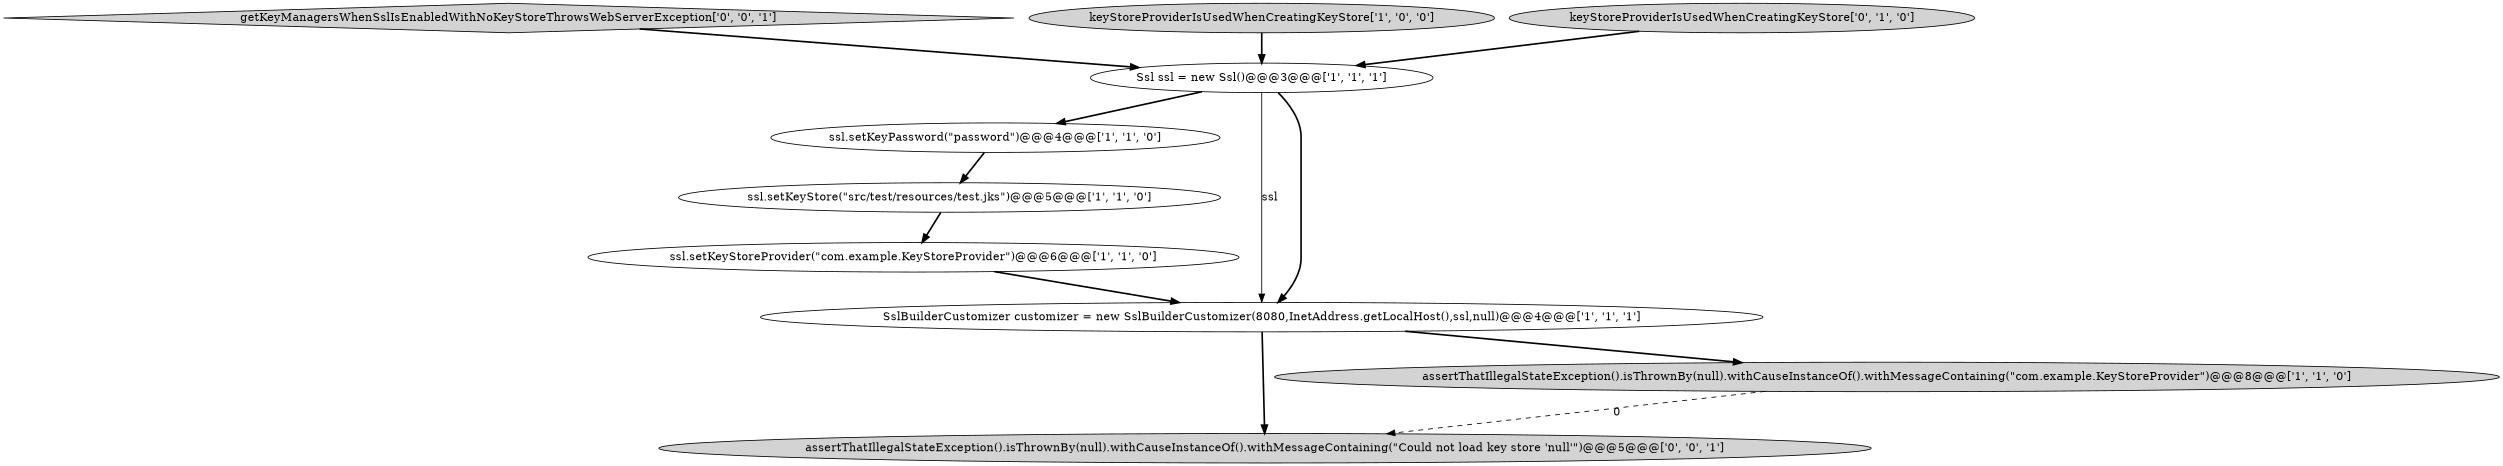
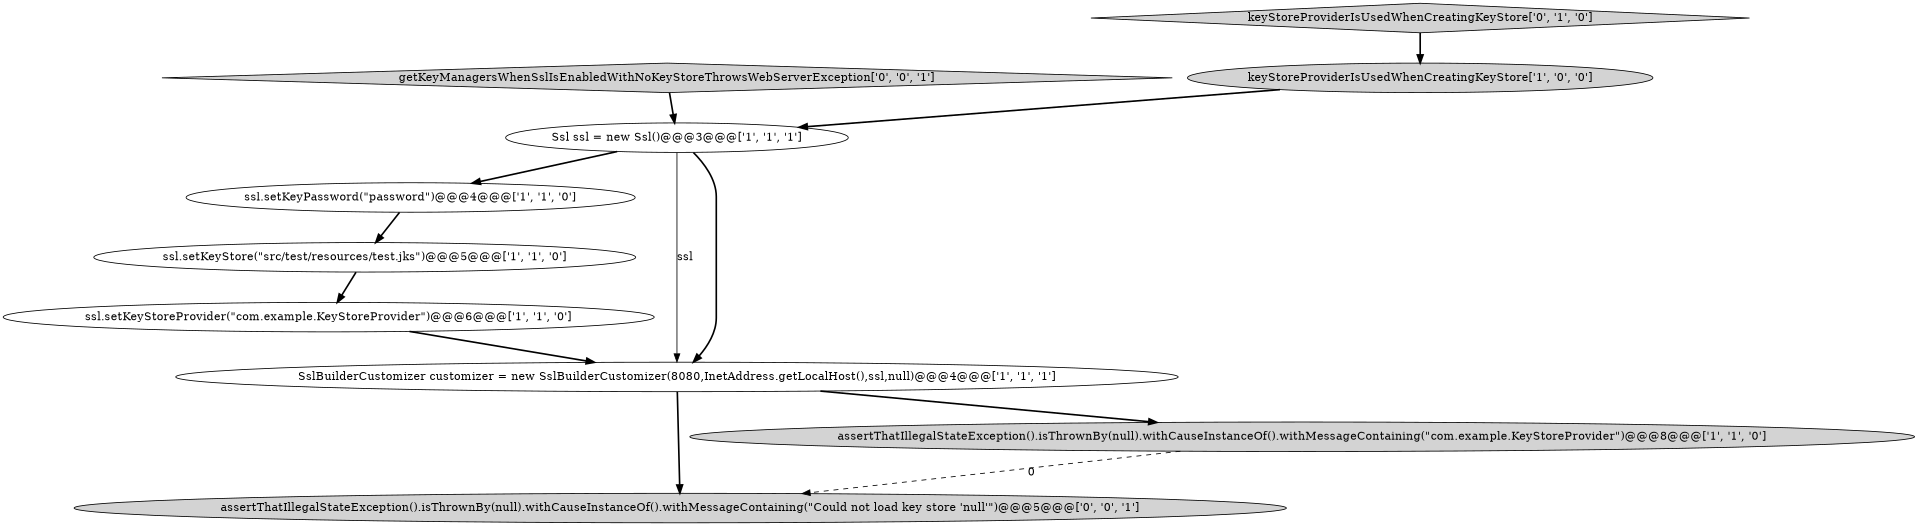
(1742, 18) -> (1420, 18)
(1502, 48) -> (1420, 44)
